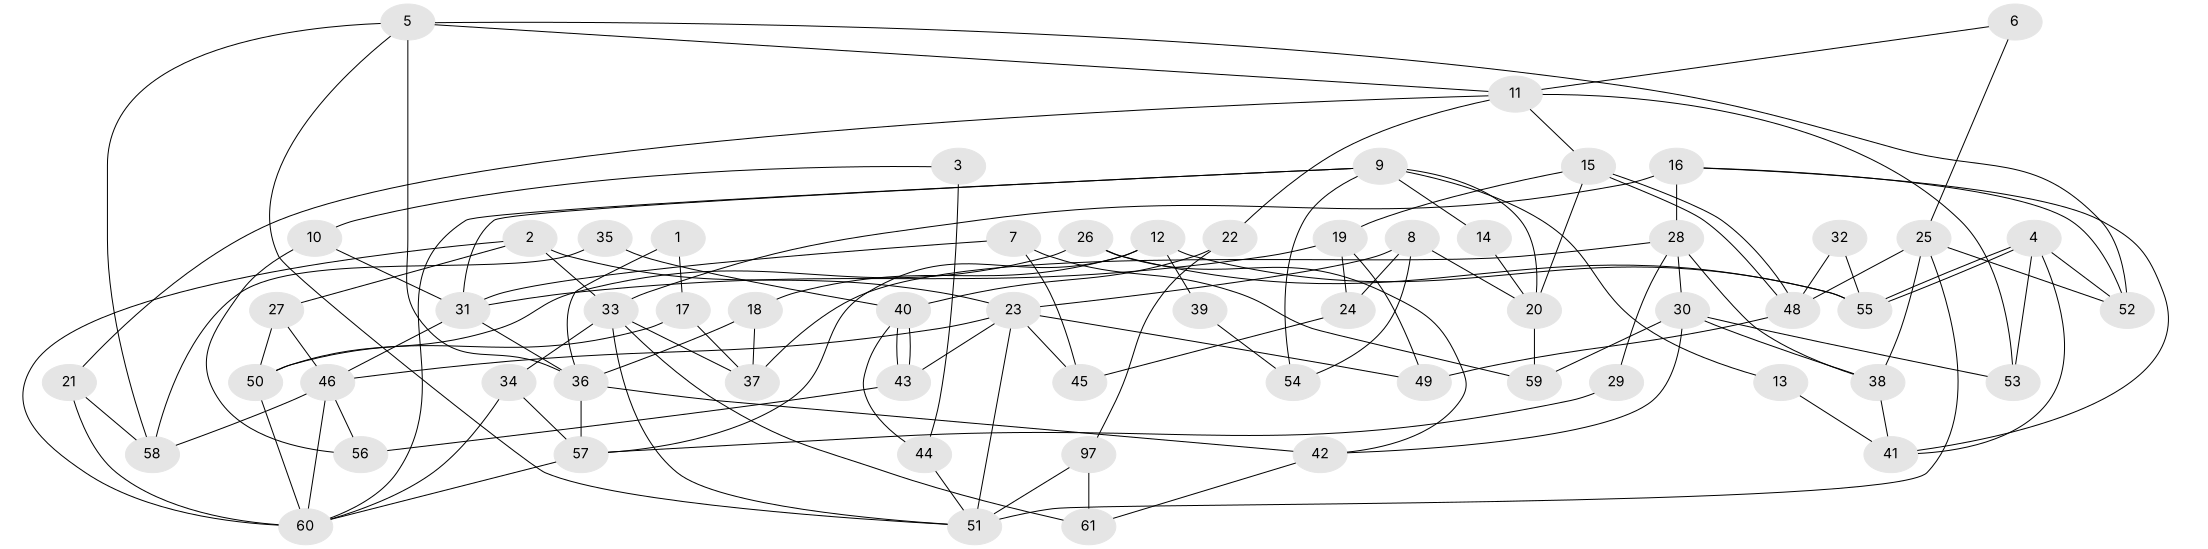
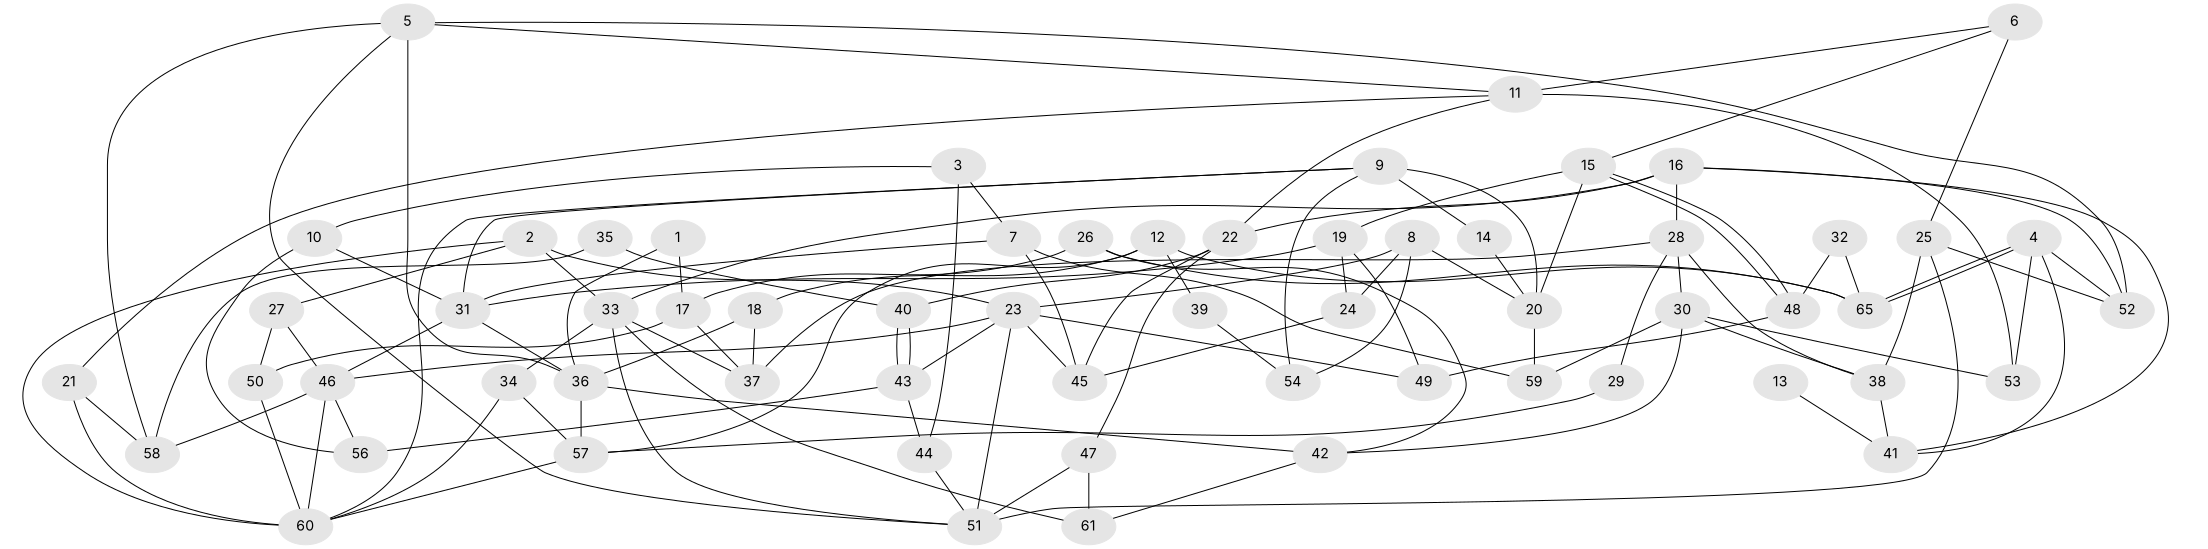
(1552, 130) -> (1802, 94)
none -> (986, 202)
none -> (1455, 205)
(1861, 273) -> none
(1599, 281) -> none
(625, 282) -> (885, 274)
none -> (1136, 289)
(1865, 310) -> (1865, 310)
(863, 382) -> (916, 425)
(1089, 455) -> (1089, 455)
